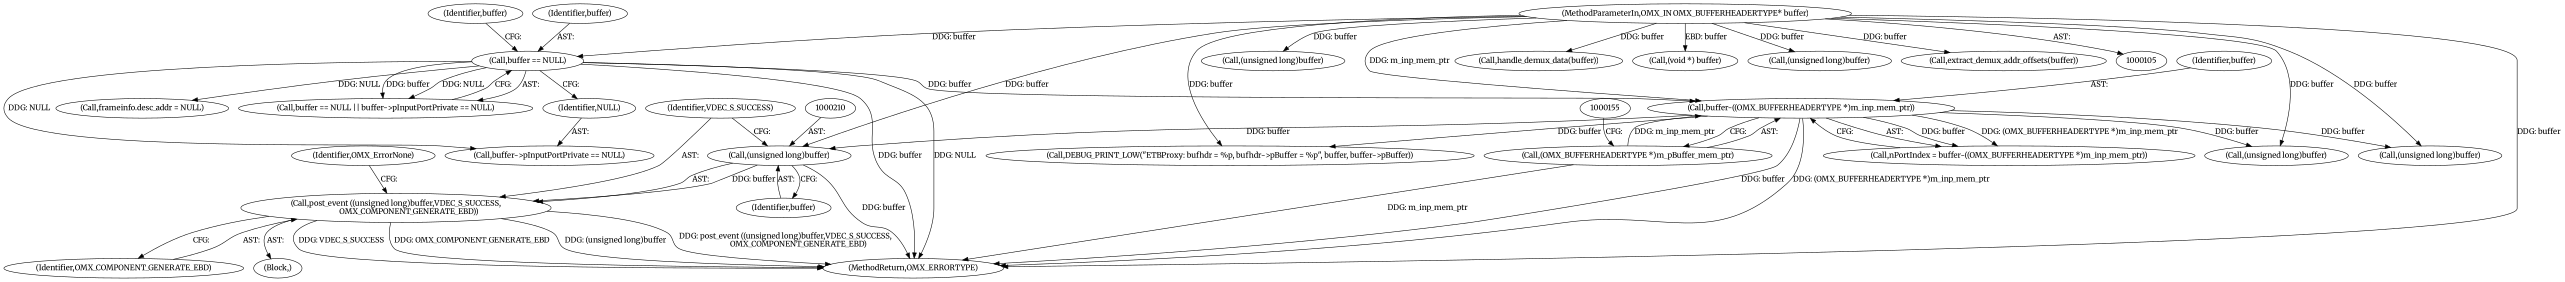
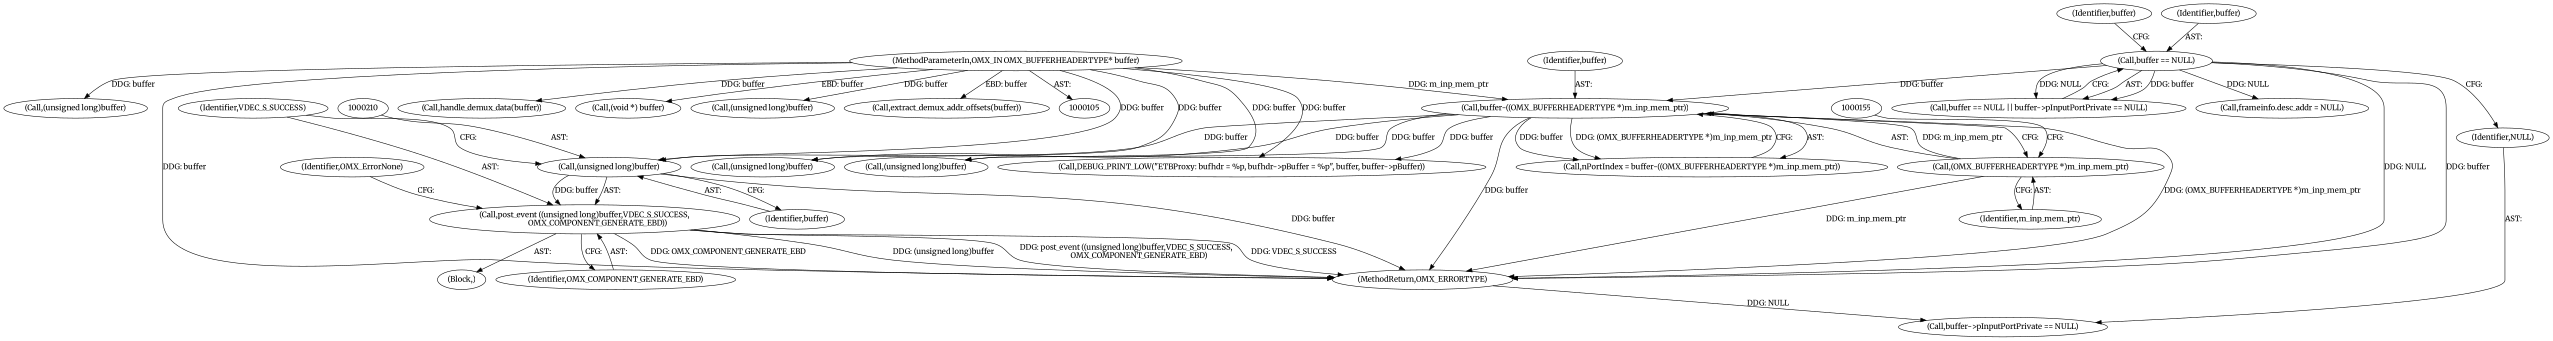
(1054, 28) -> none
(1885, 37) -> (1006, 85)
(4, 107) -> (1707, 303)
(1628, 156) -> (2031, 167)
none -> (2030, 219)
